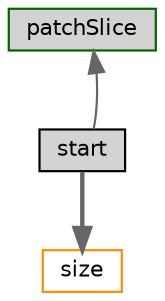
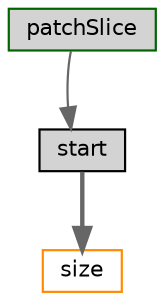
(97, 101) -> (68, 79)
